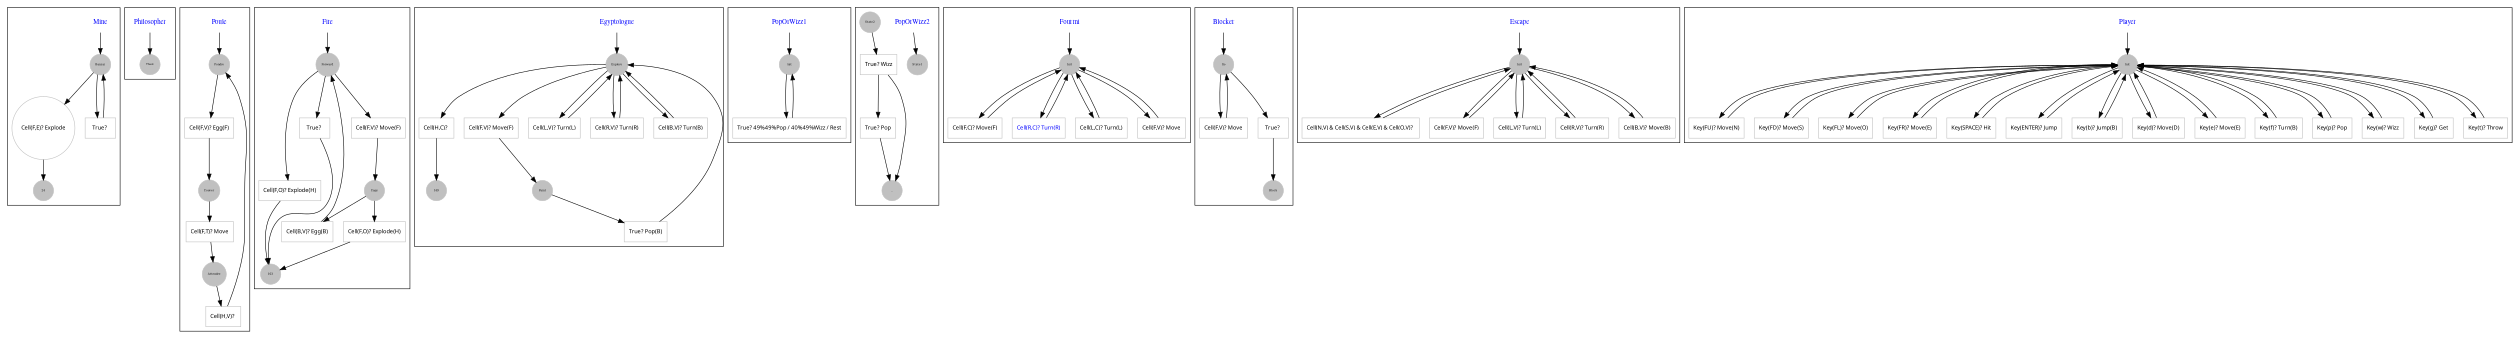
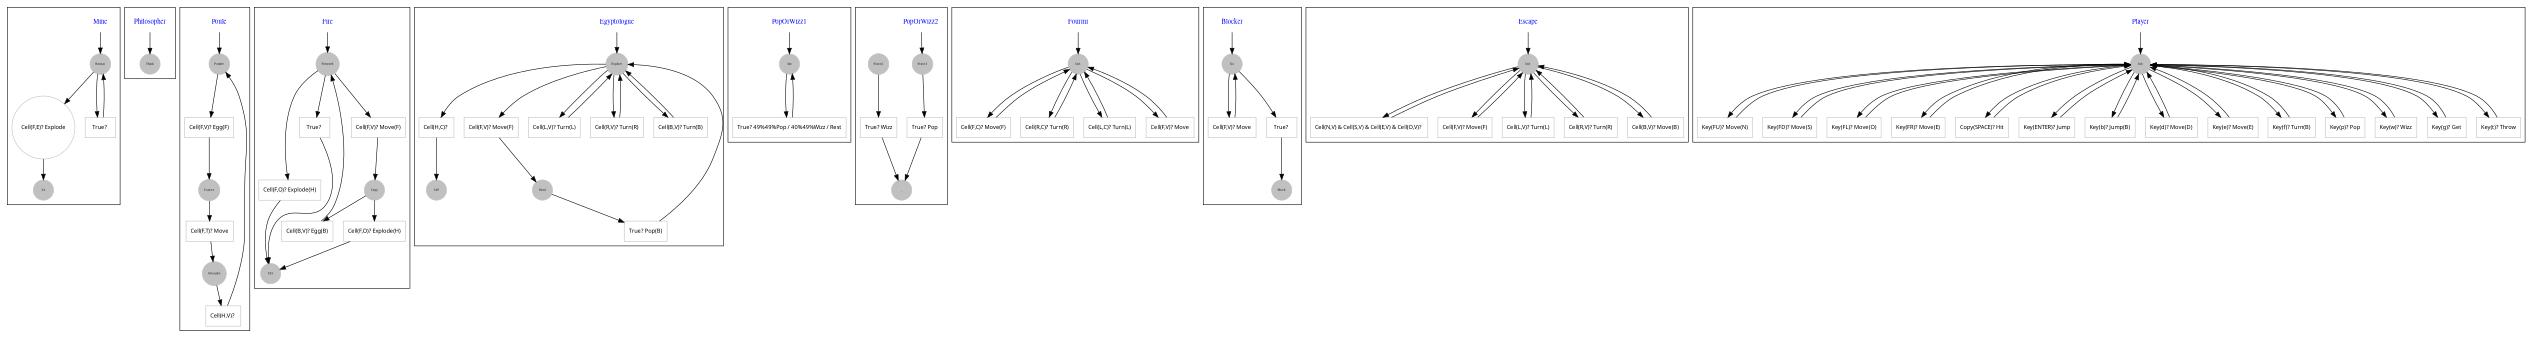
(878, 94) -> (924, 93)
(1039, 128) -> (1047, 128)
(1971, 128) -> (1982, 128)
